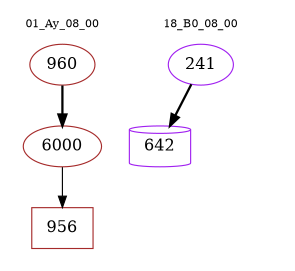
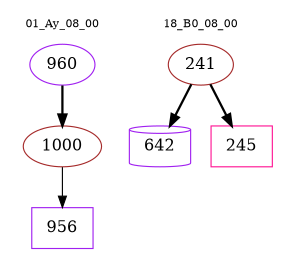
(62, 65) -> (62, 65)
(201, 65) -> (201, 65)
(62, 146) -> (62, 146)
none -> (242, 146)
(62, 228) -> (62, 228)
